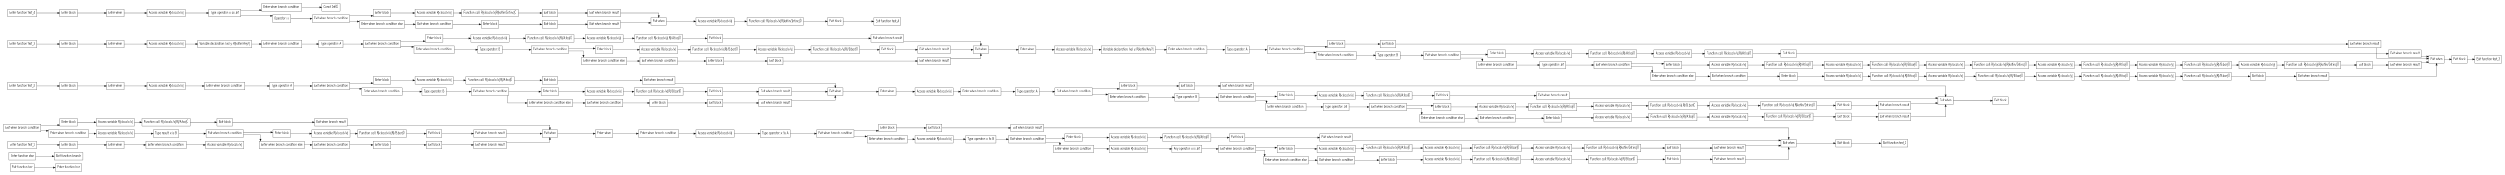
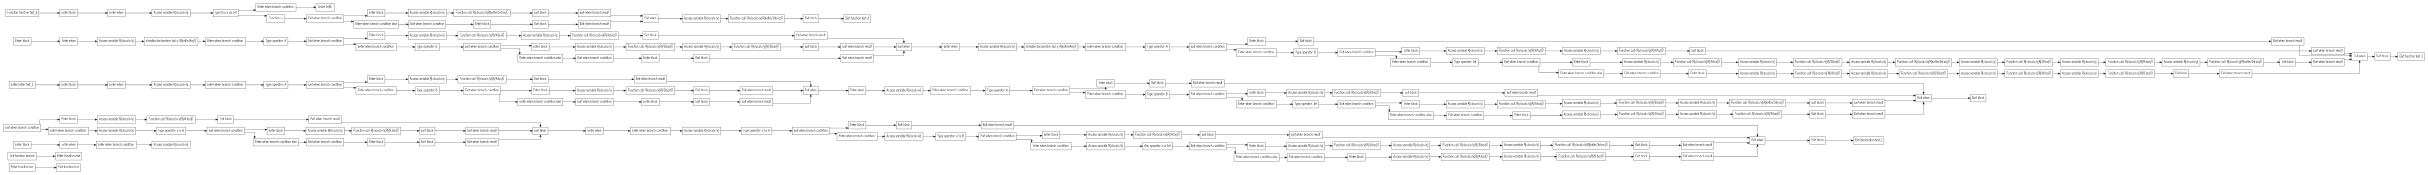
(22, 13) -> (22, 13)
(225, 13) -> (226, 13)
(282, 19) -> (276, 19)
(22, 44) -> none
(22, 86) -> (22, 85)
(166, 134) -> (171, 131)
(1895, 143) -> (1869, 141)
(22, 145) -> none
(44, 156) -> (45, 156)
(44, 168) -> (45, 168)
